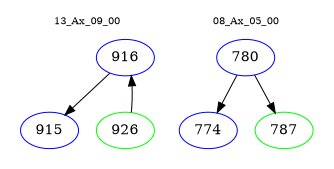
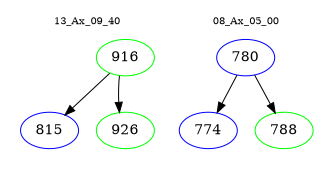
(87, 22) -> (87, 22)
(125, 58) -> (125, 58)
(132, 99) -> (119, 89)
(50, 130) -> (50, 130)
(284, 130) -> (284, 130)
